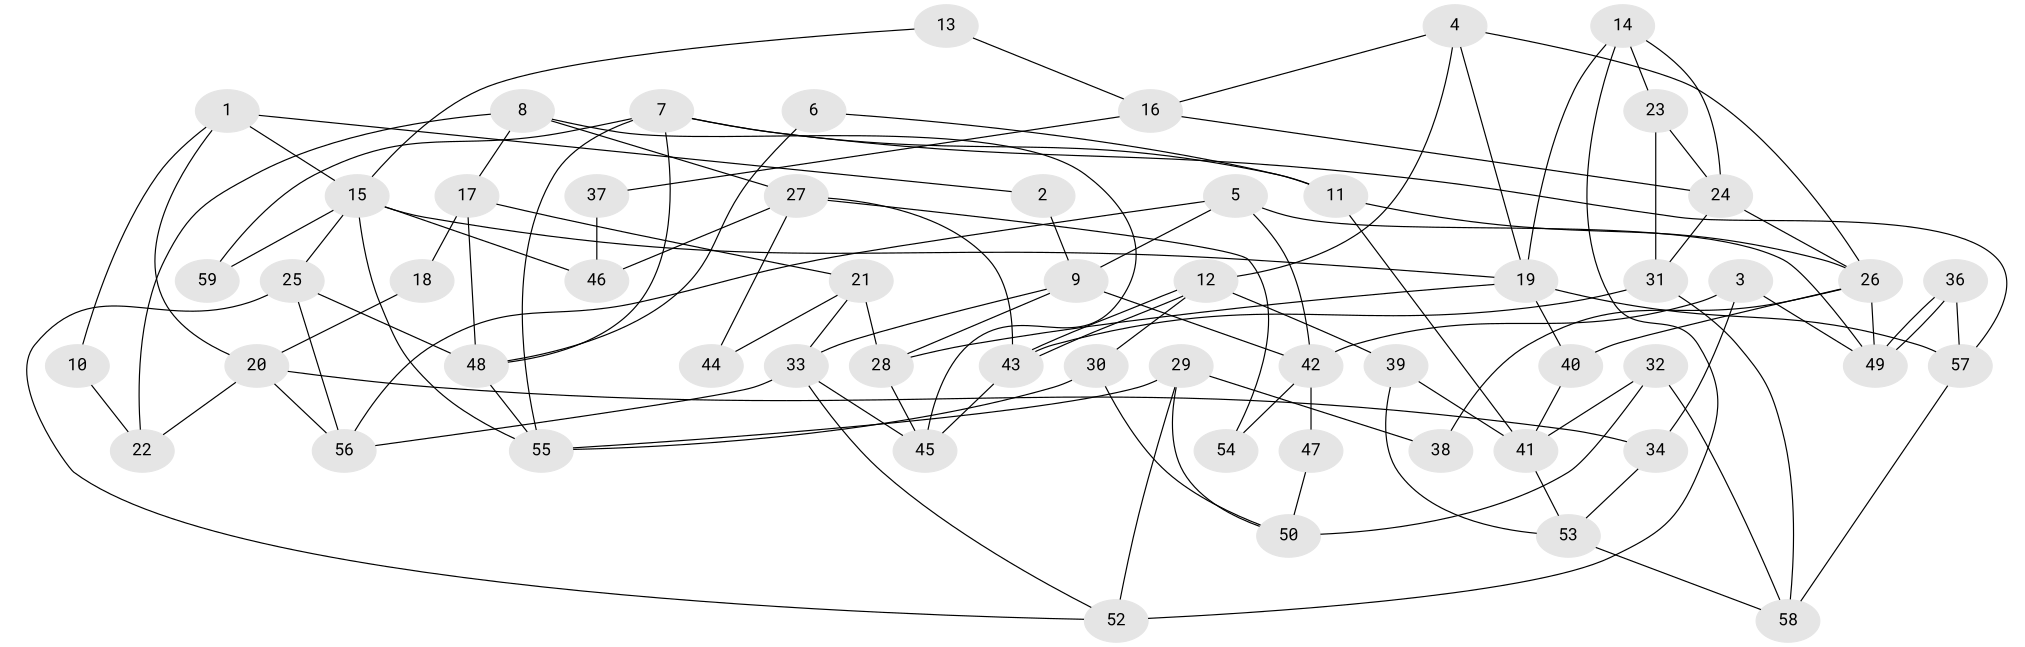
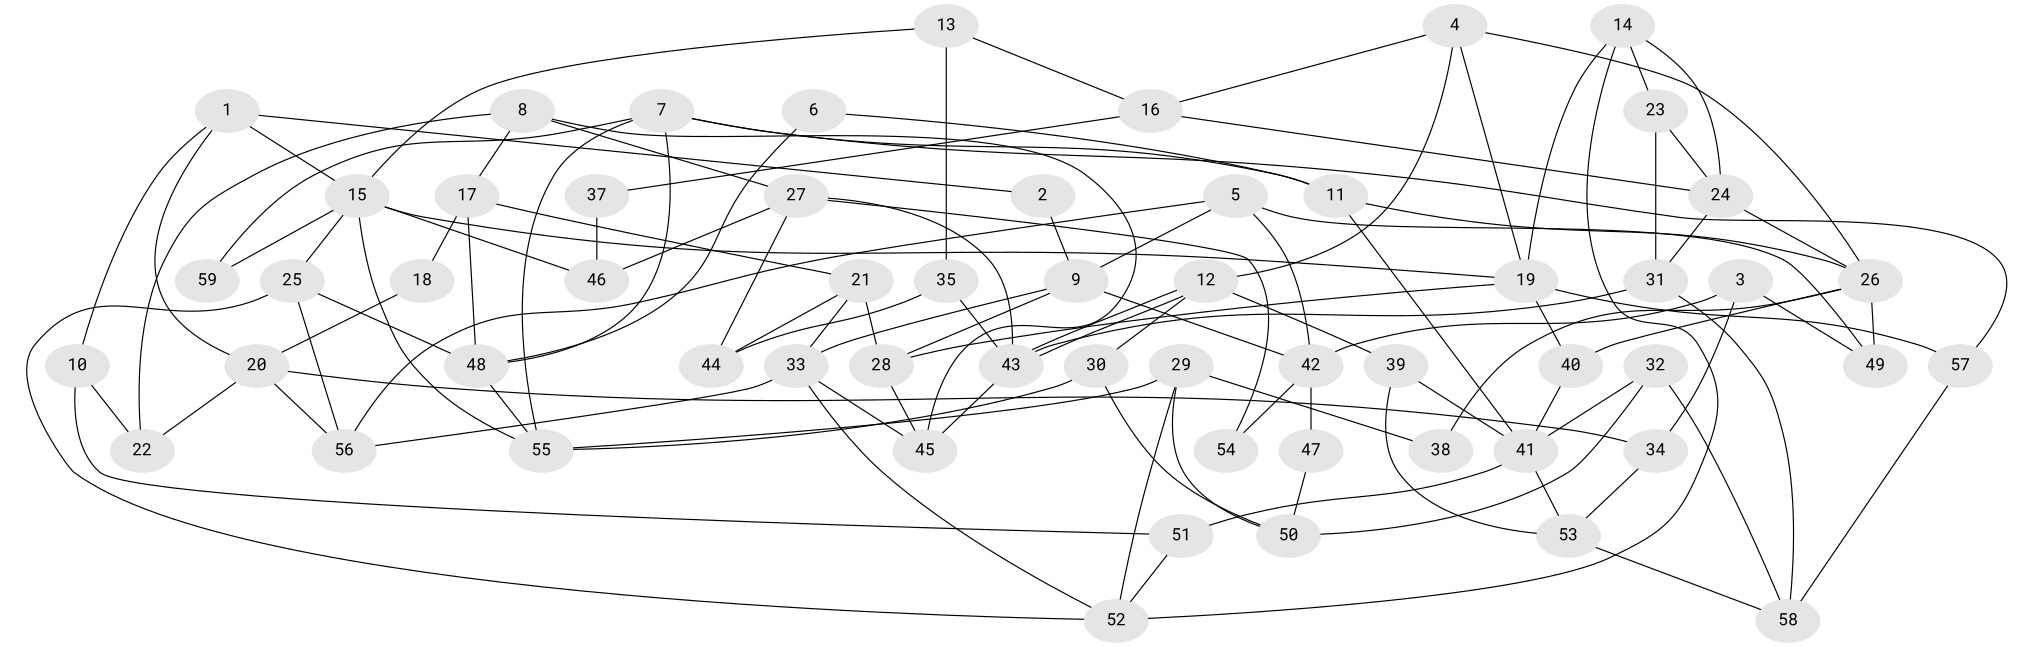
none -> (946, 281)
(1956, 281) -> none
none -> (1181, 536)
